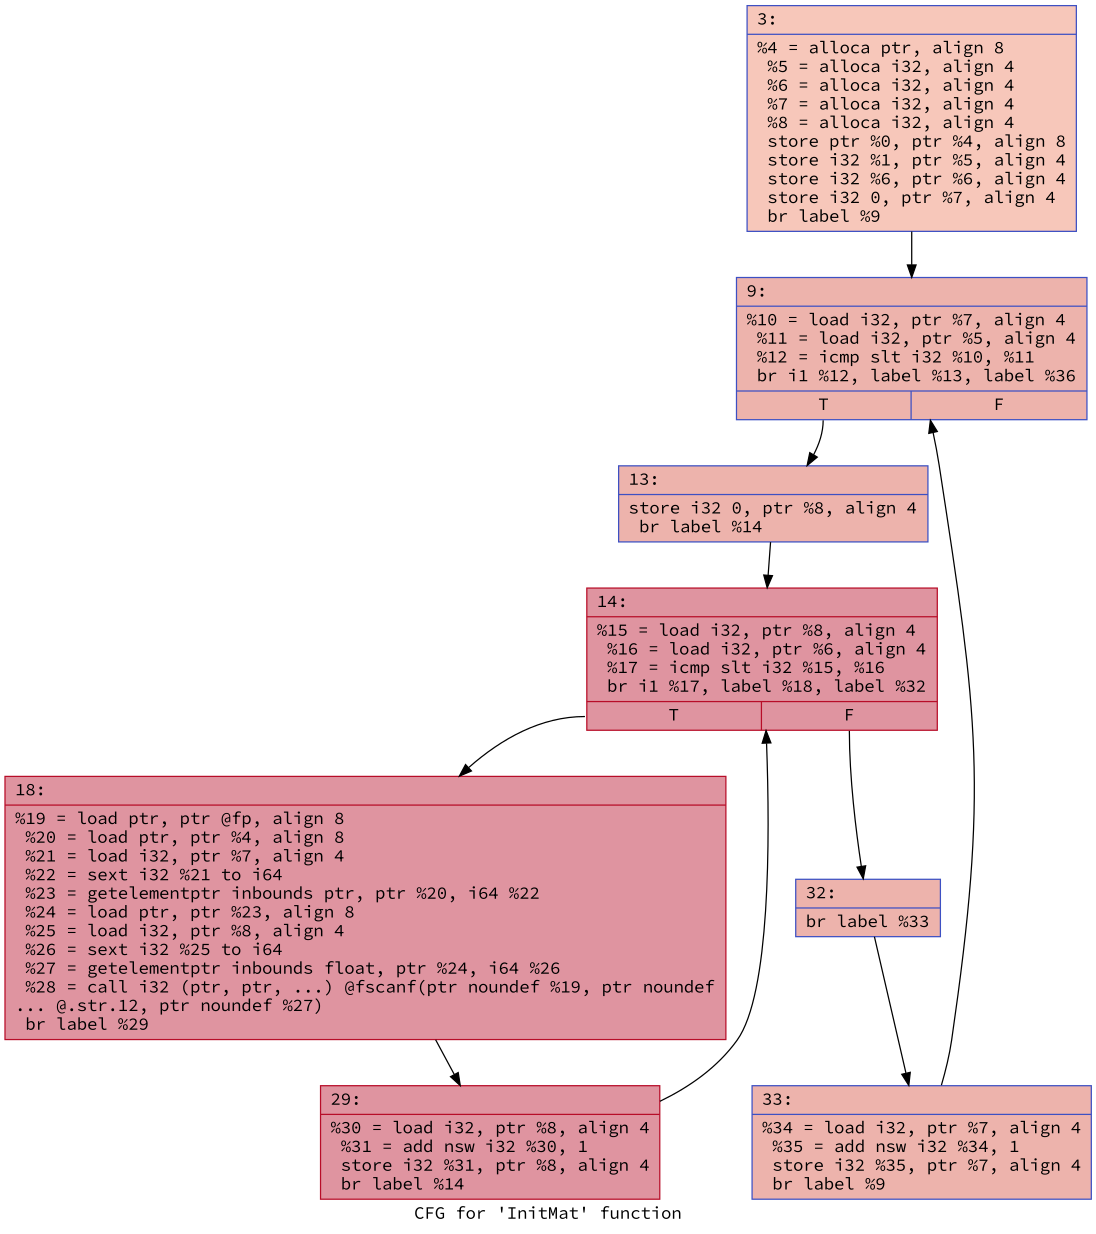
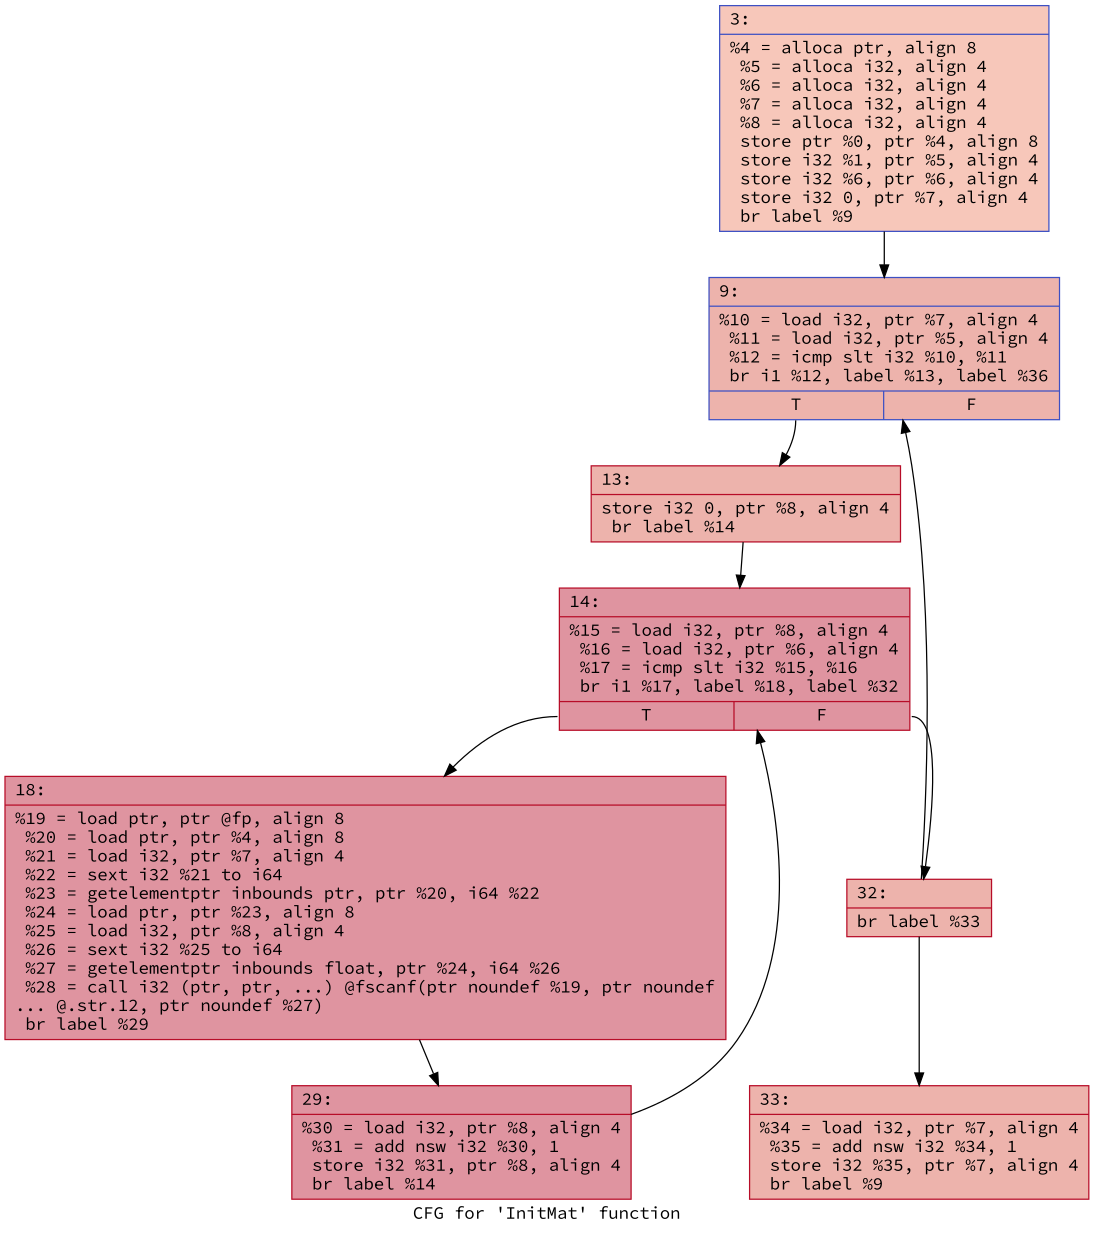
(773, 504) -> (746, 504)
(974, 759) -> (927, 655)
(868, 908) -> (919, 908)
(922, 1142) -> (919, 1142)
